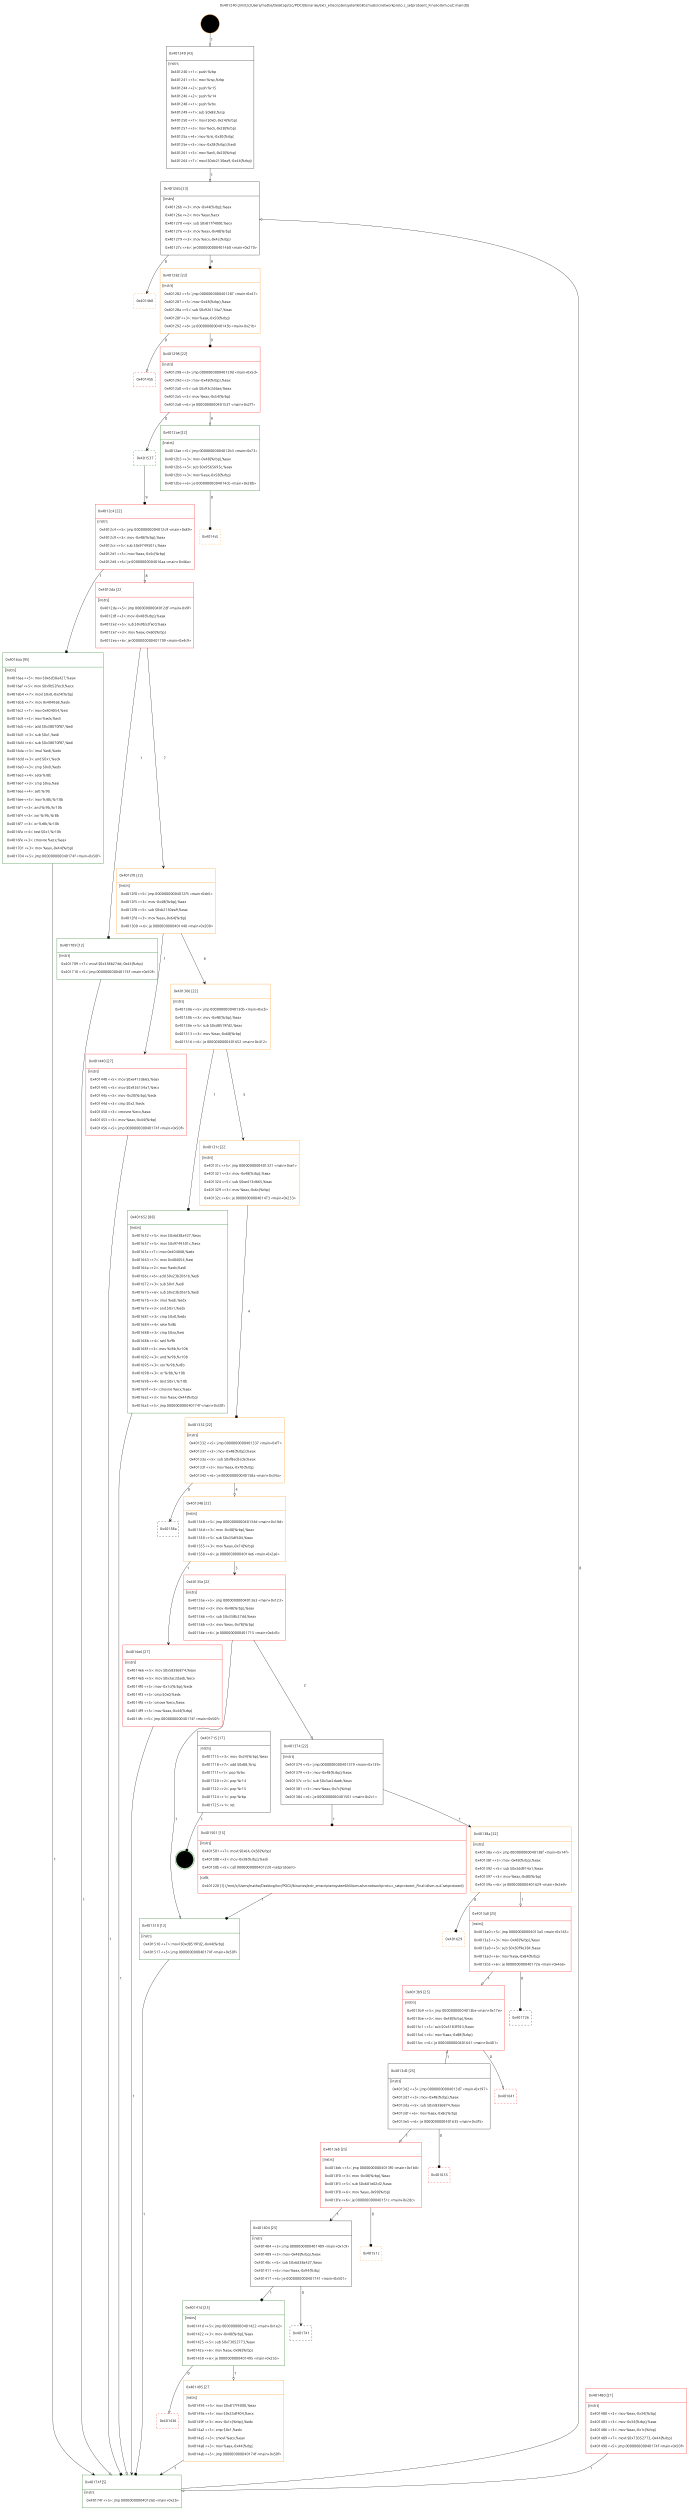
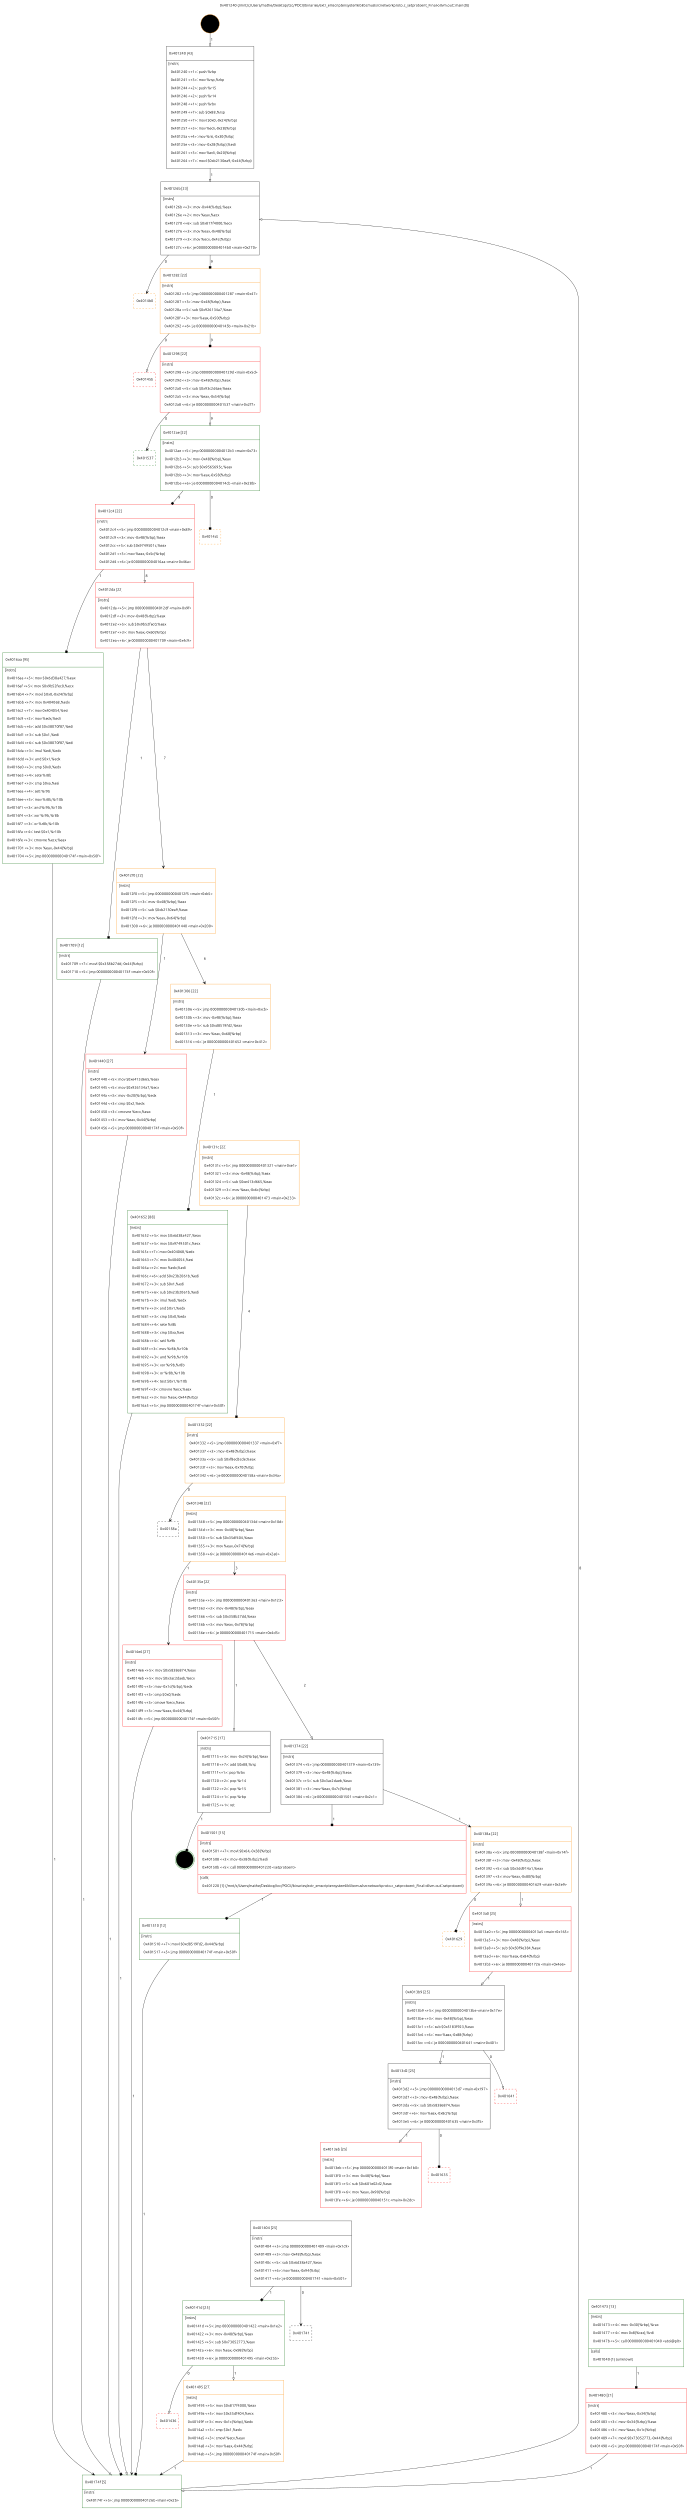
(145, 483) -> (178, 496)
(235, 1093) -> none
(235, 1488) -> none
(176, 1763) -> (234, 1684)
(453, 2018) -> (453, 2018)
(520, 2018) -> none
(446, 2058) -> (441, 2056)
(337, 2213) -> none
(371, 2254) -> none
none -> (636, 2333)
